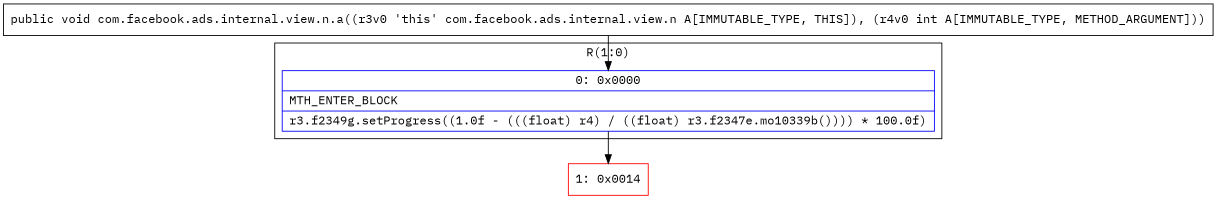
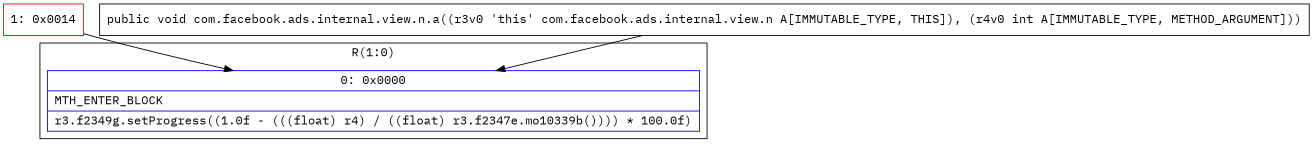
(608, 144) -> (154, 52)
